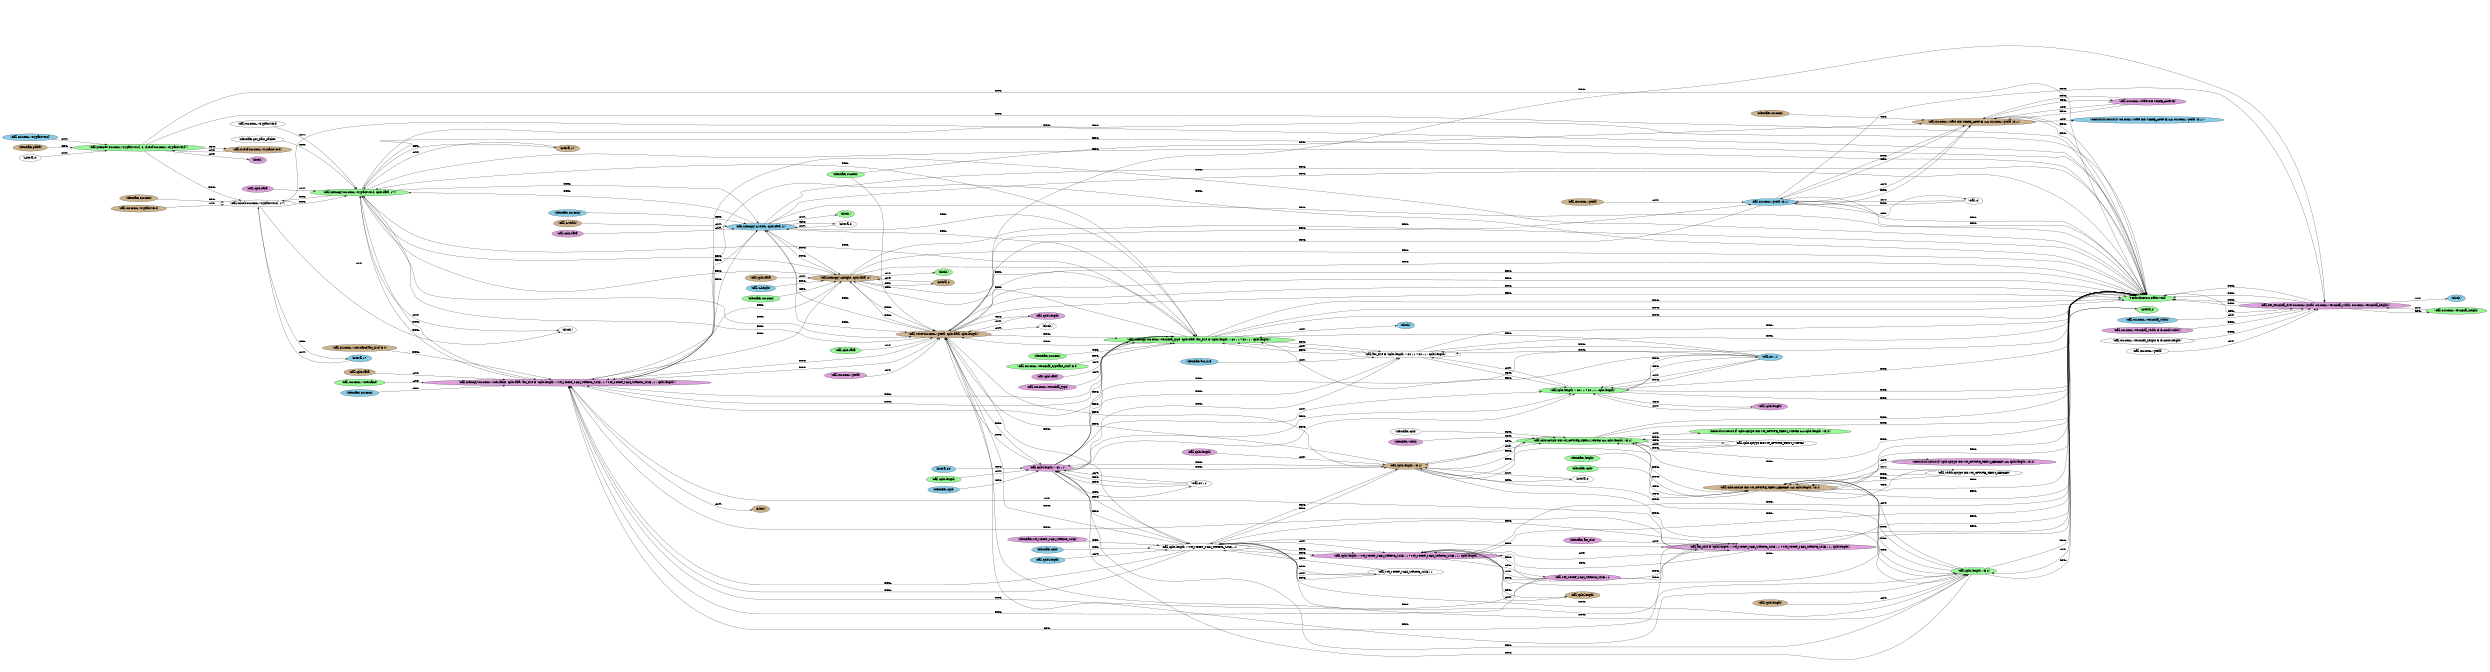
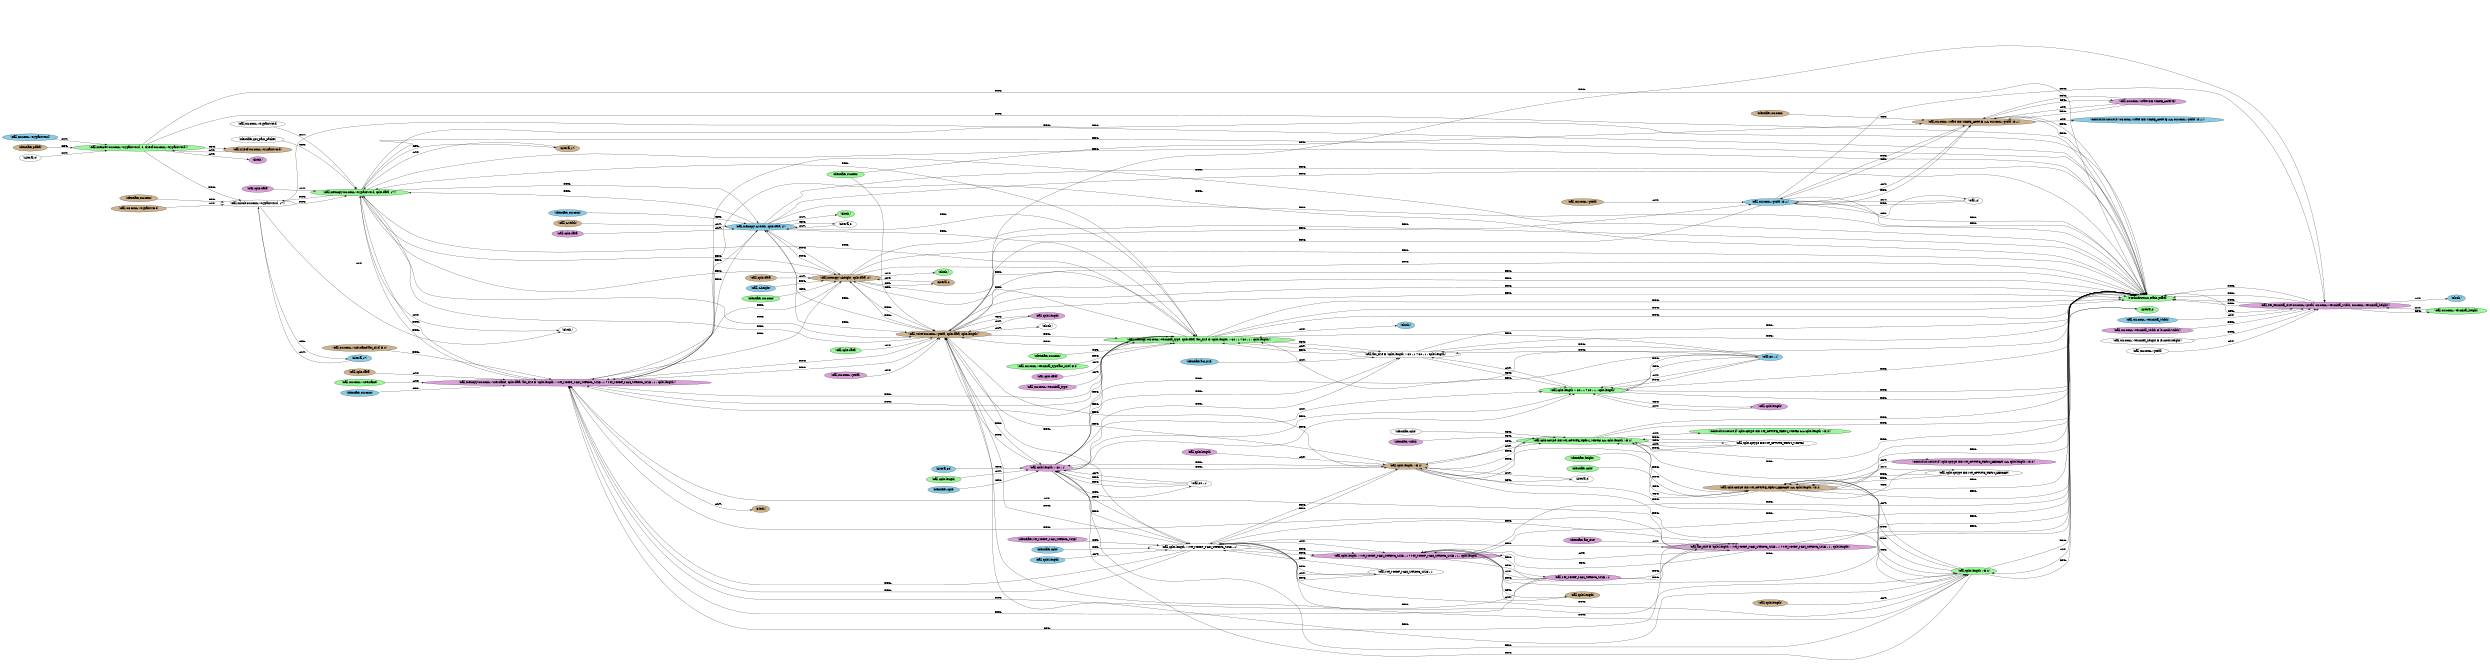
(2147, 298) -> (2147, 298)
(1974, 473) -> (1974, 473)
